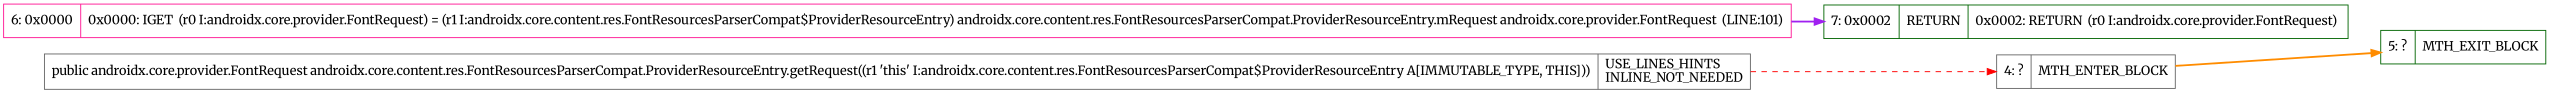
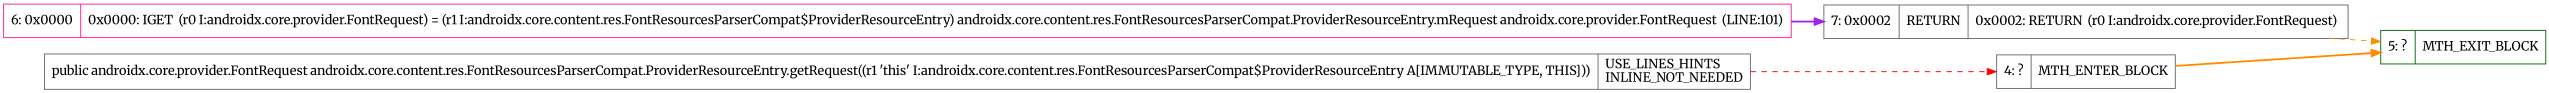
(2086, 22) -> (2086, 22)
none -> (2350, 40)
